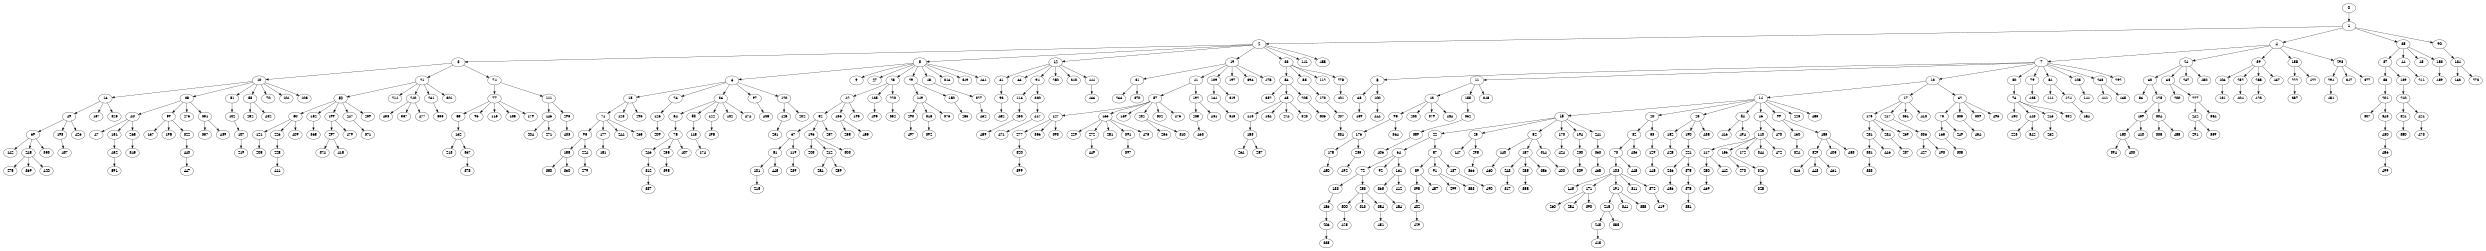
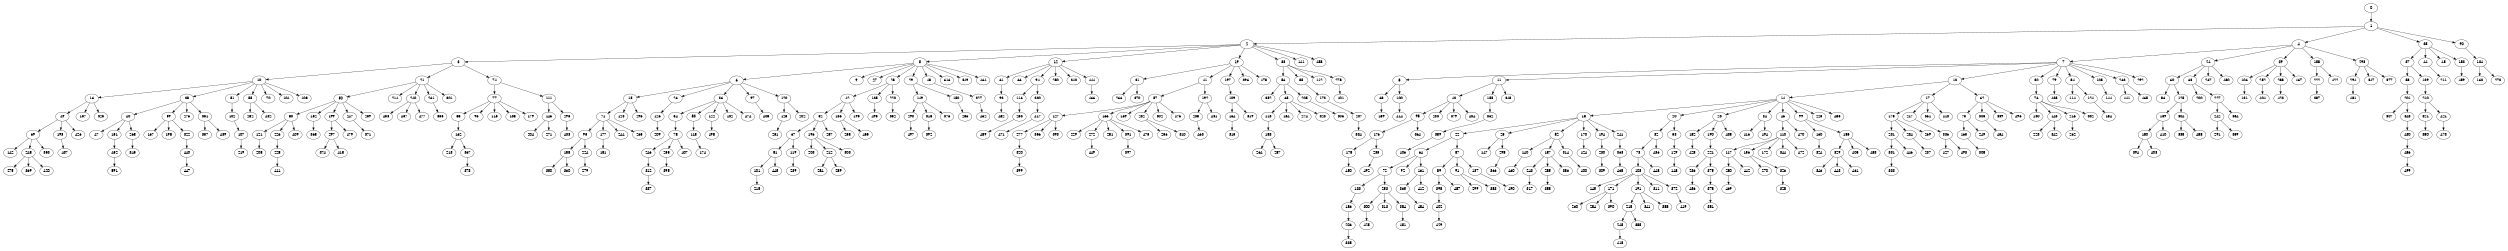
(1224, 70) -> (1229, 88)
(947, 80) -> (947, 80)
(404, 117) -> (404, 117)
